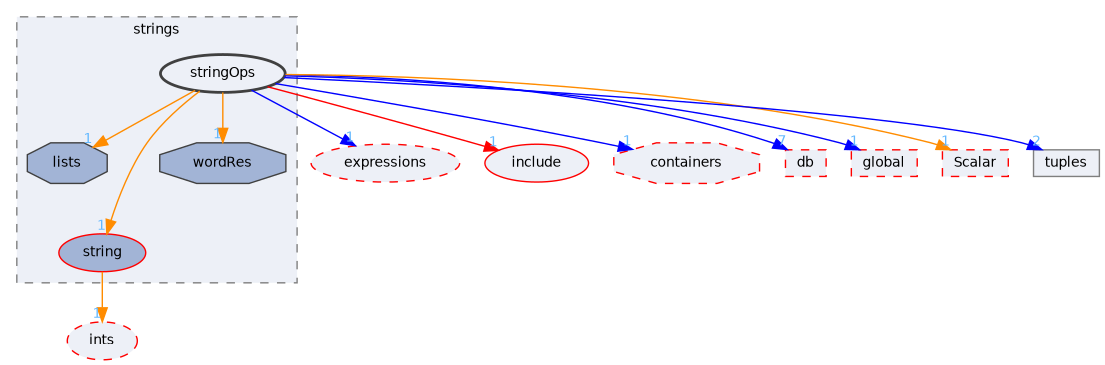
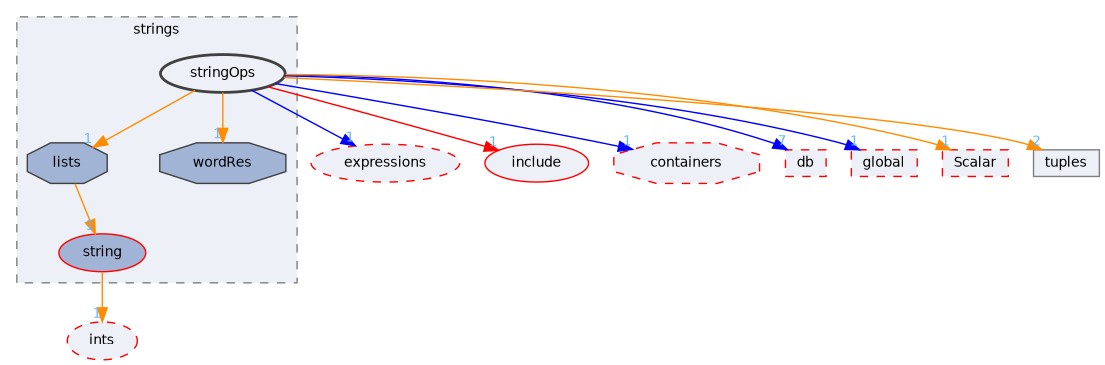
(658, 100) -> (658, 100)
(144, 148) -> (83, 202)
